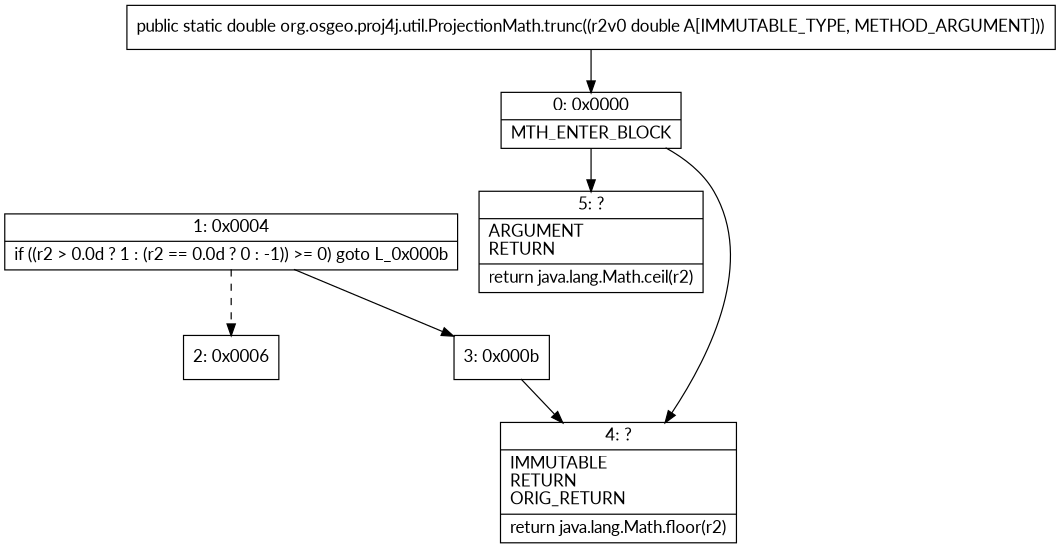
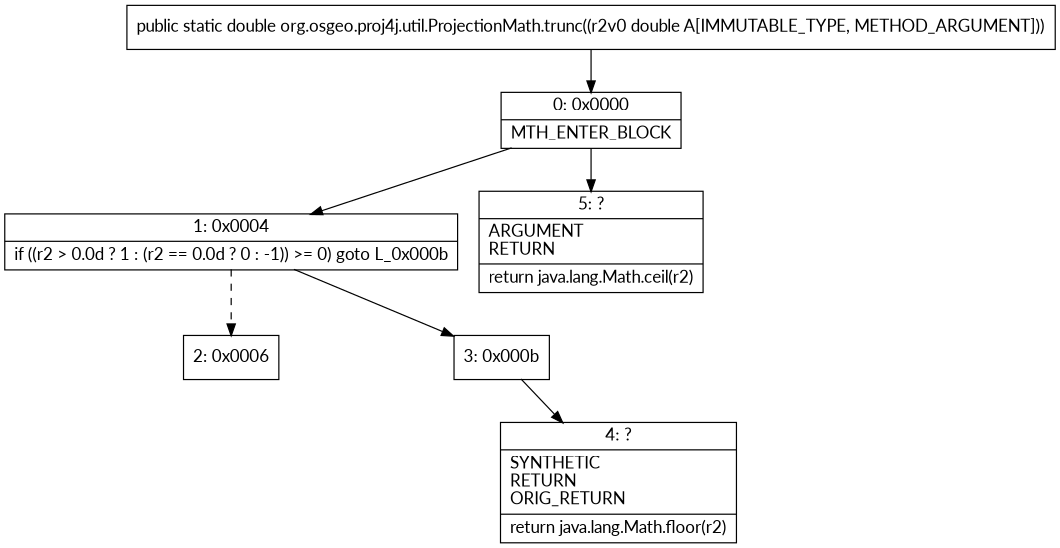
(729, 274) -> (417, 179)
(559, 464) -> (555, 464)
